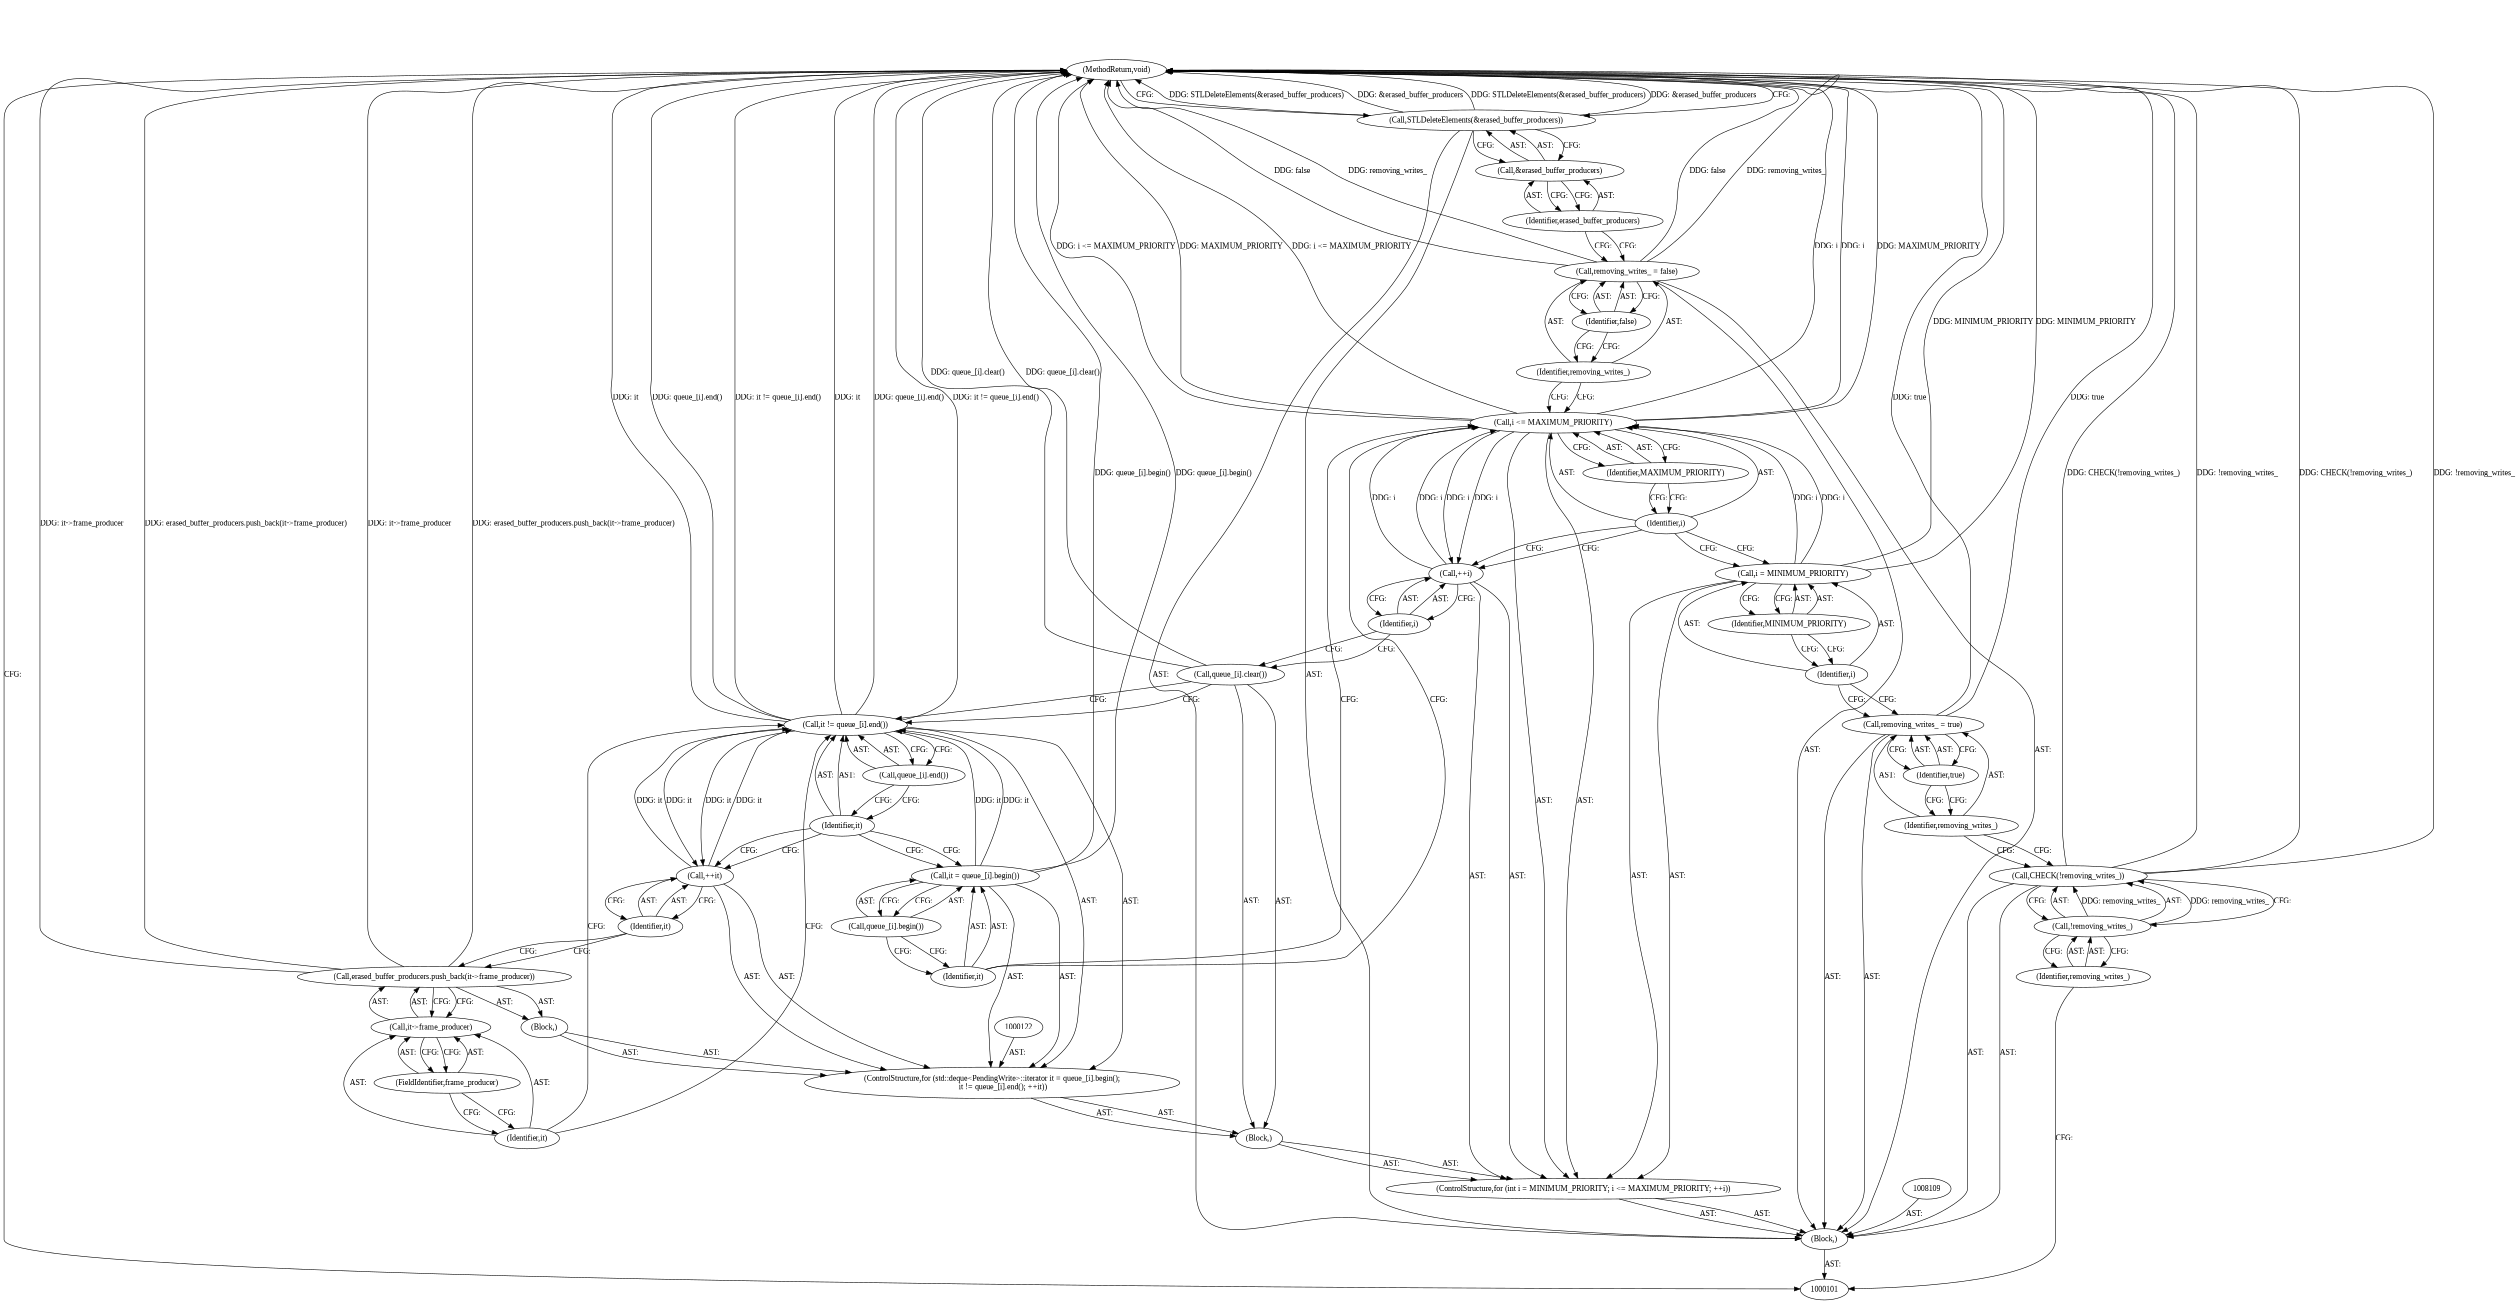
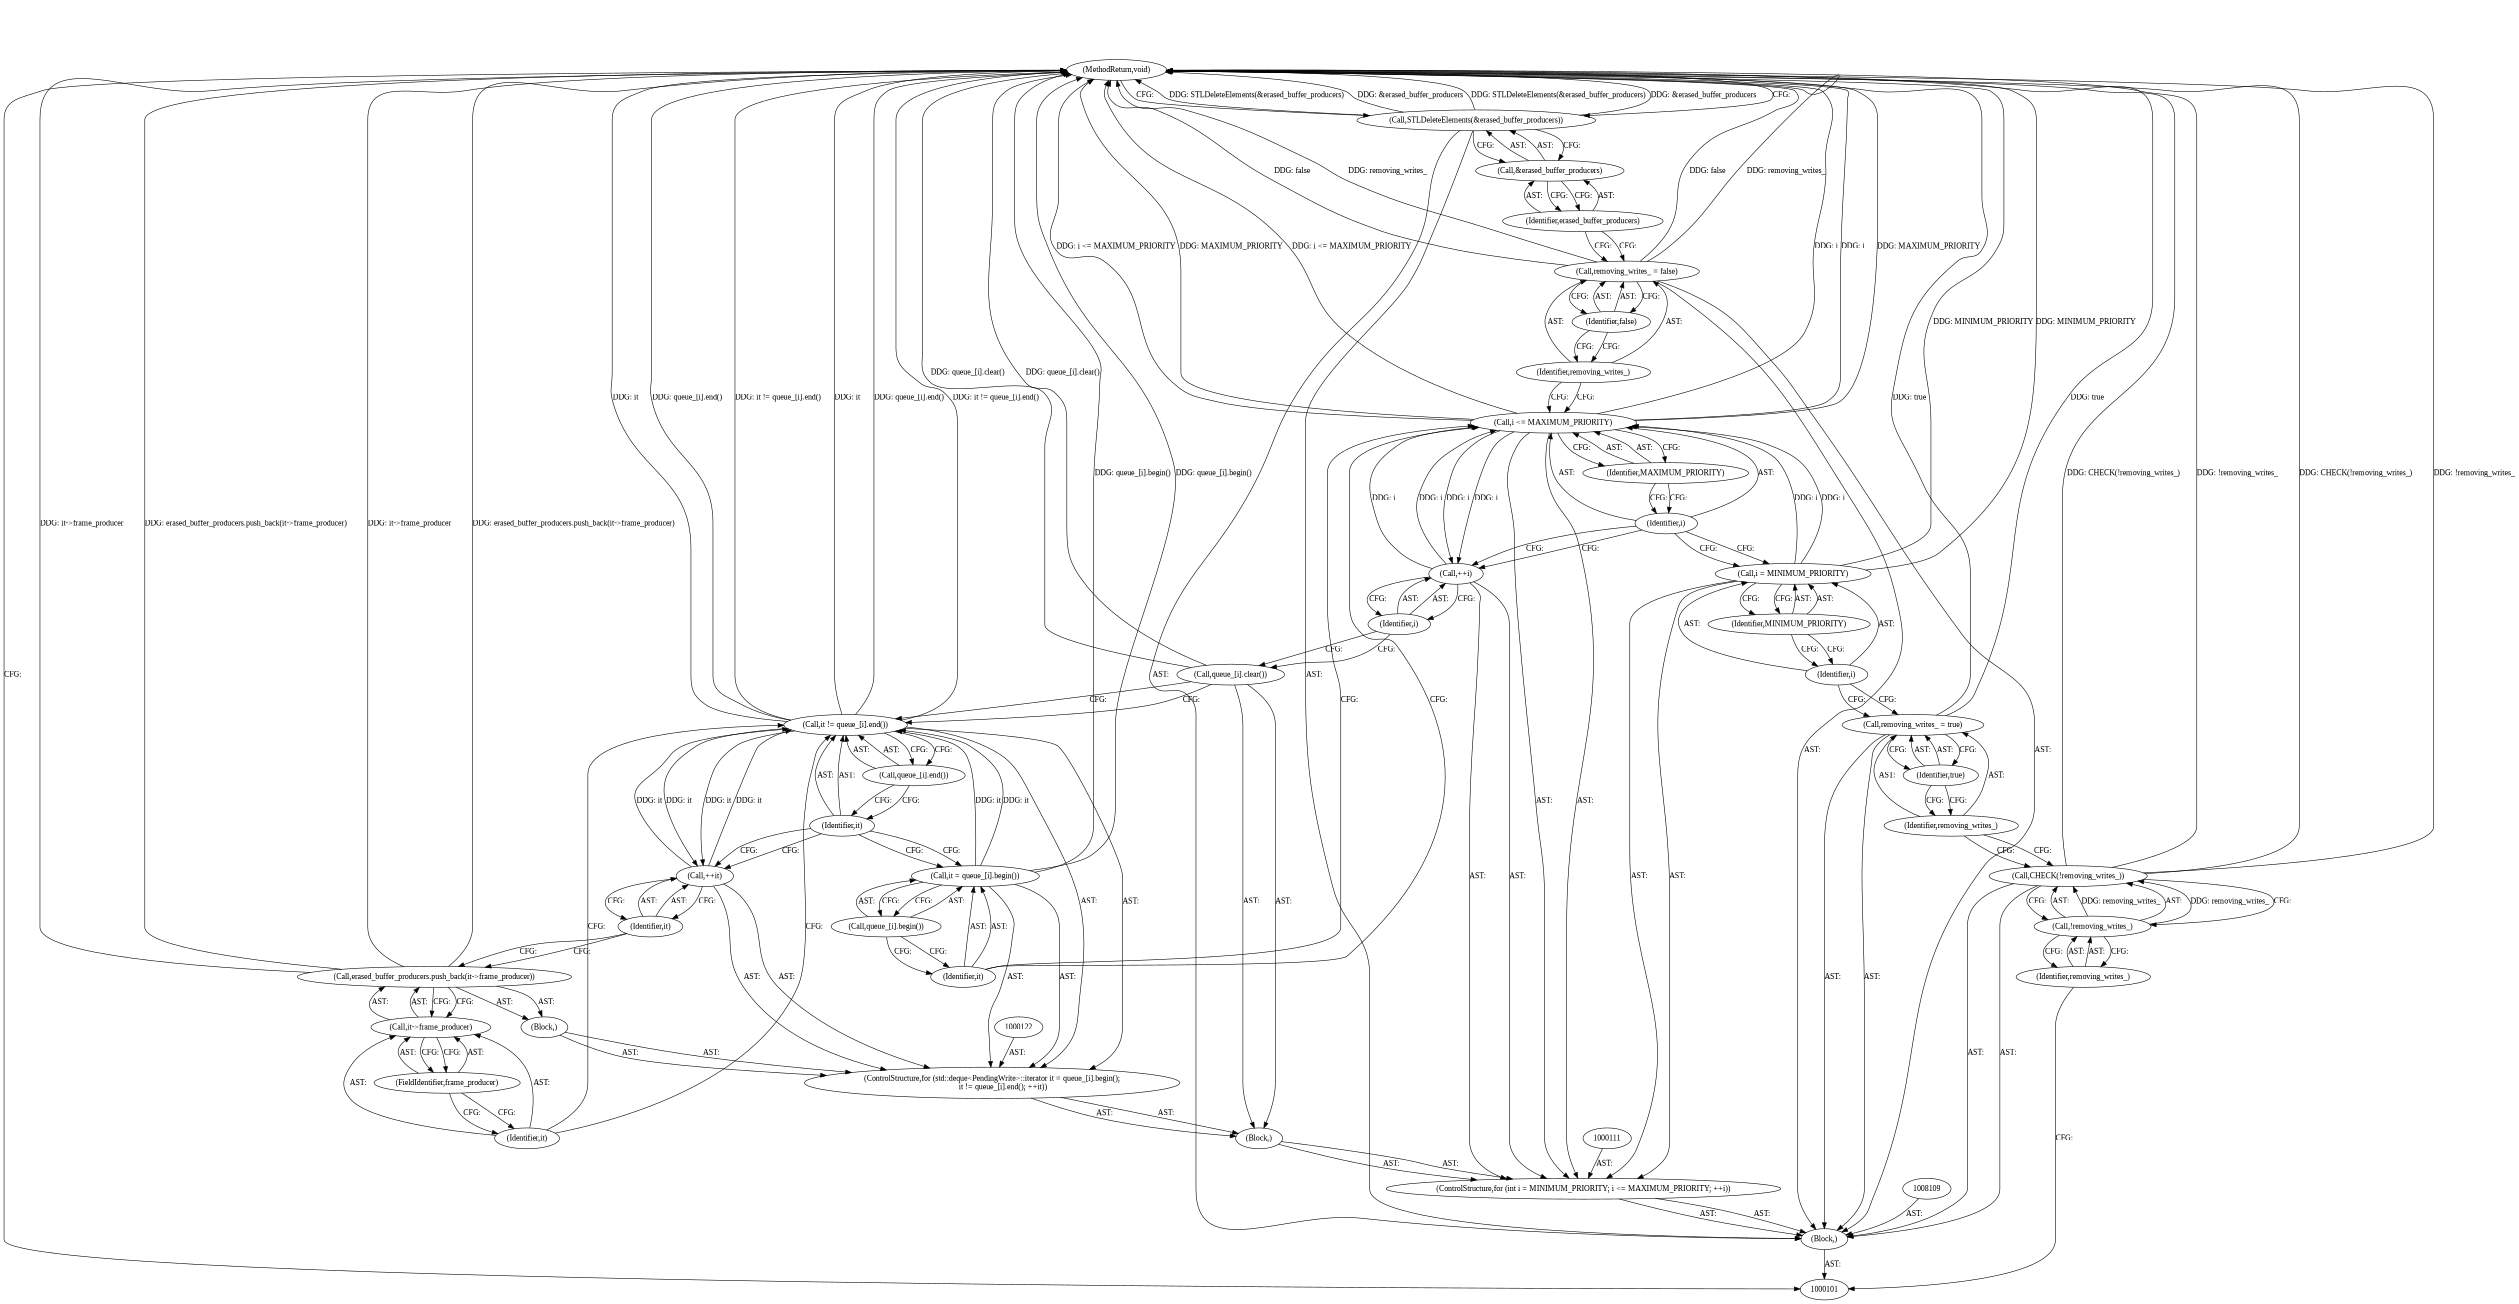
none -> (1607, 1138)
